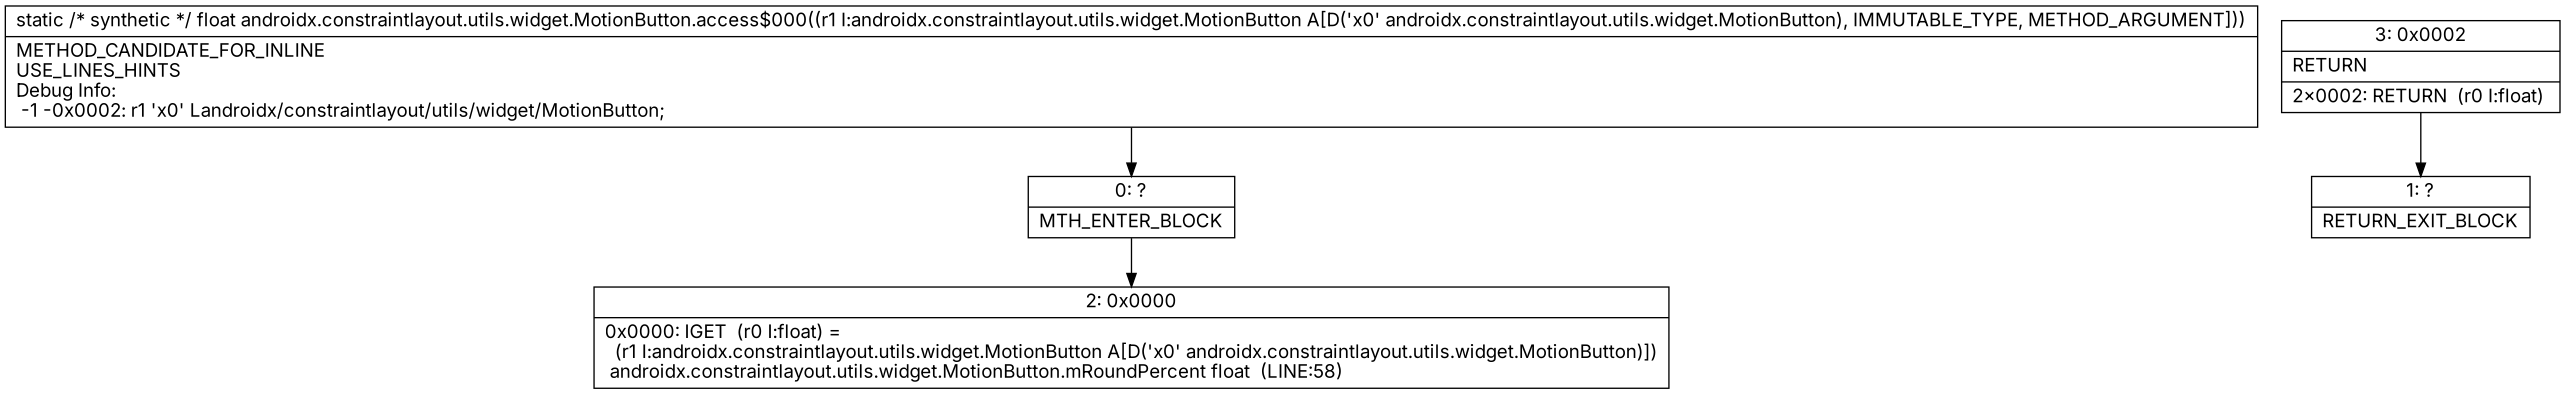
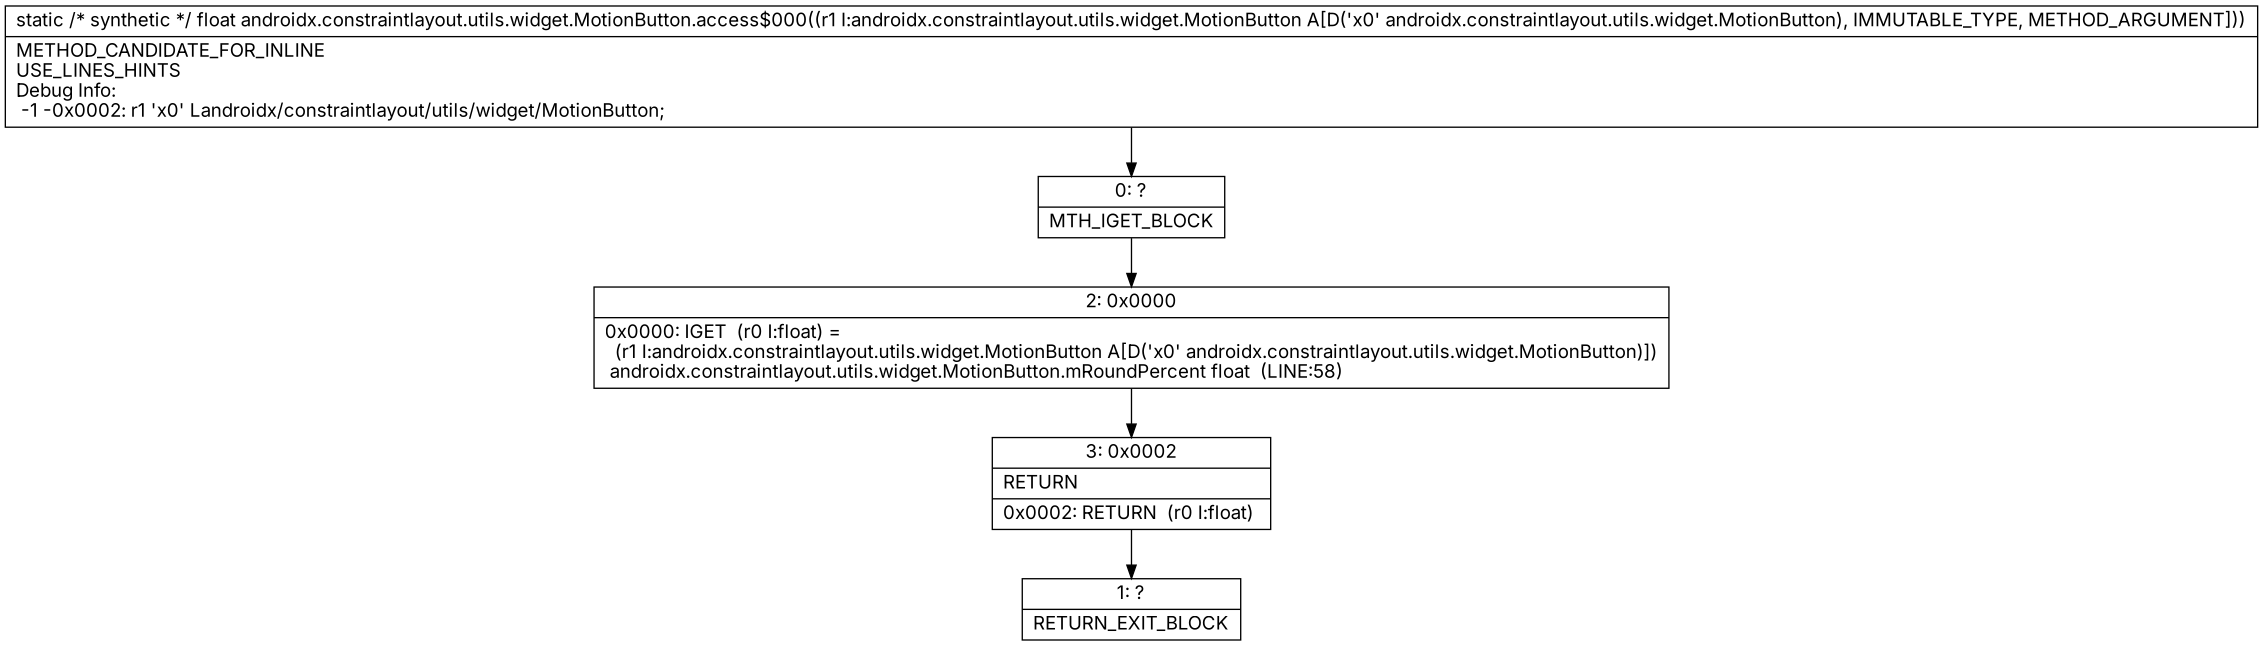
(2421, 97) -> (1131, 513)
(1131, 222) -> (1131, 222)
none -> (1131, 406)
